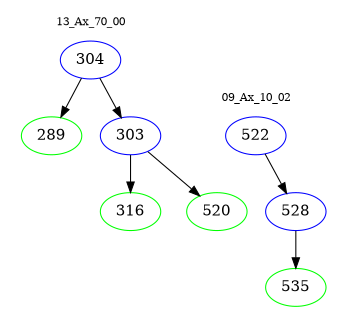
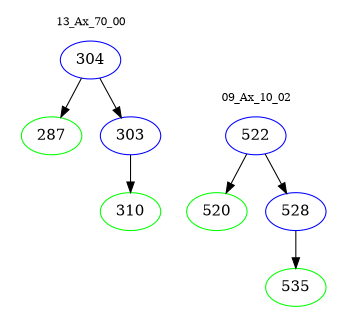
(52, 136) -> (52, 136)
(162, 164) -> (239, 169)
(131, 212) -> (131, 212)
